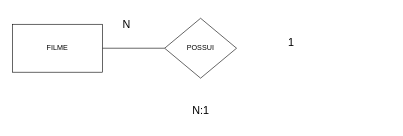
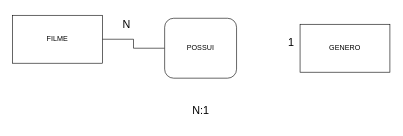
(57, 48) -> (57, 39)
(201, 48) -> (201, 48)
none -> (345, 48)
